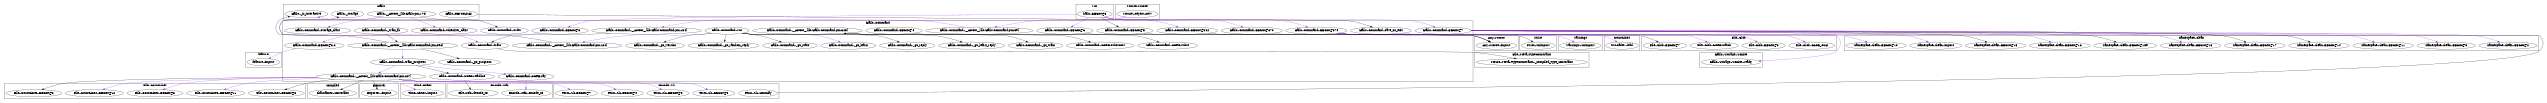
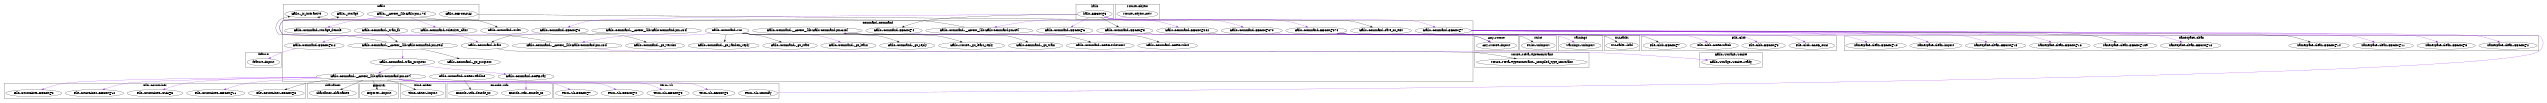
(1095, 6) -> (1095, 6)
(1137, 6) -> (1137, 6)
none -> (990, 16)
(642, 20) -> (642, 20)
(895, 20) -> none
(878, 23) -> (878, 23)
(318, 31) -> (318, 31)
(1729, 32) -> (1729, 32)
(1287, 34) -> none
(1666, 34) -> (1150, 52)
(1201, 35) -> (1201, 35)
(1477, 35) -> (1477, 35)
(684, 36) -> (612, 35)
(1622, 38) -> (1622, 38)
(972, 46) -> (972, 46)
(2255, 46) -> none
(1532, 55) -> (1532, 55)
(2514, 55) -> (2514, 55)
(431, 69) -> none
(180, 79) -> (180, 79)
(403, 85) -> (403, 85)
(333, 86) -> (333, 86)
(666, 86) -> (666, 86)
(155, 93) -> (155, 93)
(333, 93) -> (333, 93)
(473, 93) -> (473, 93)
